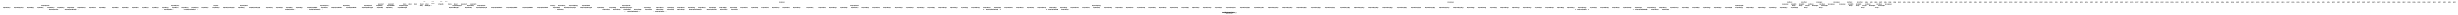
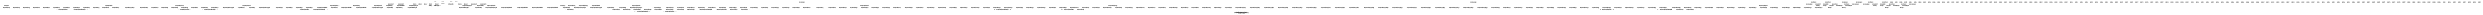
none -> (175, 8)
none -> (1241, 8)
